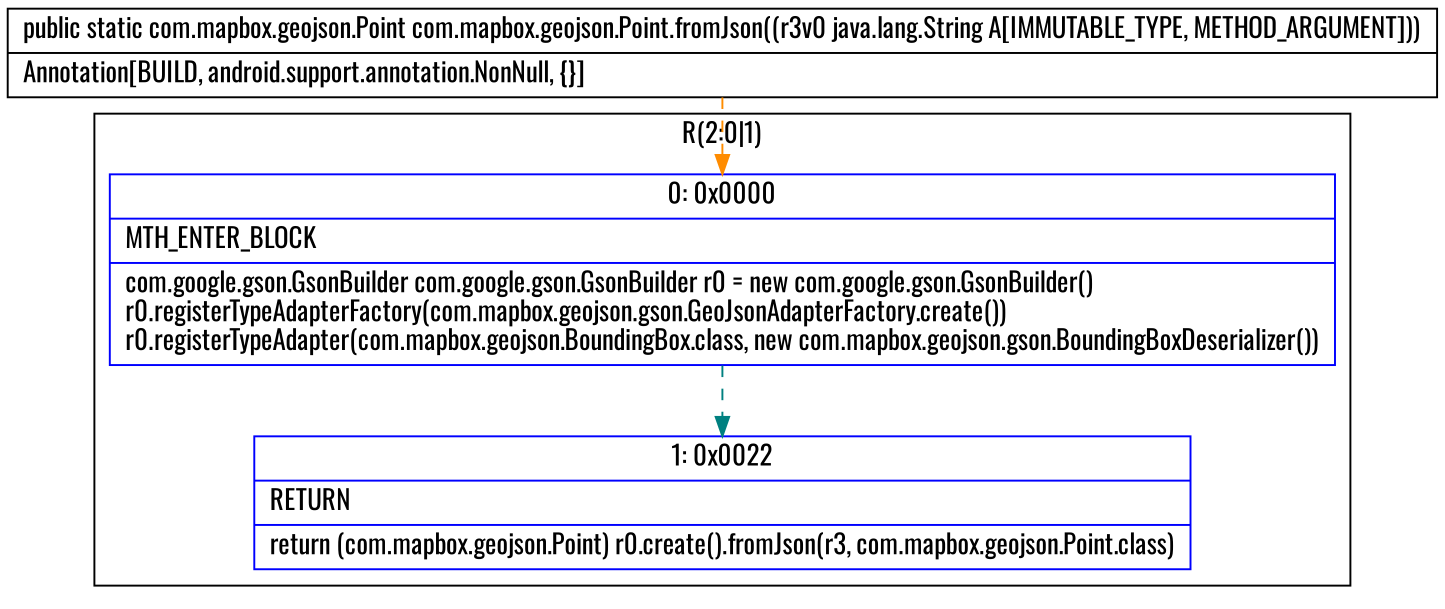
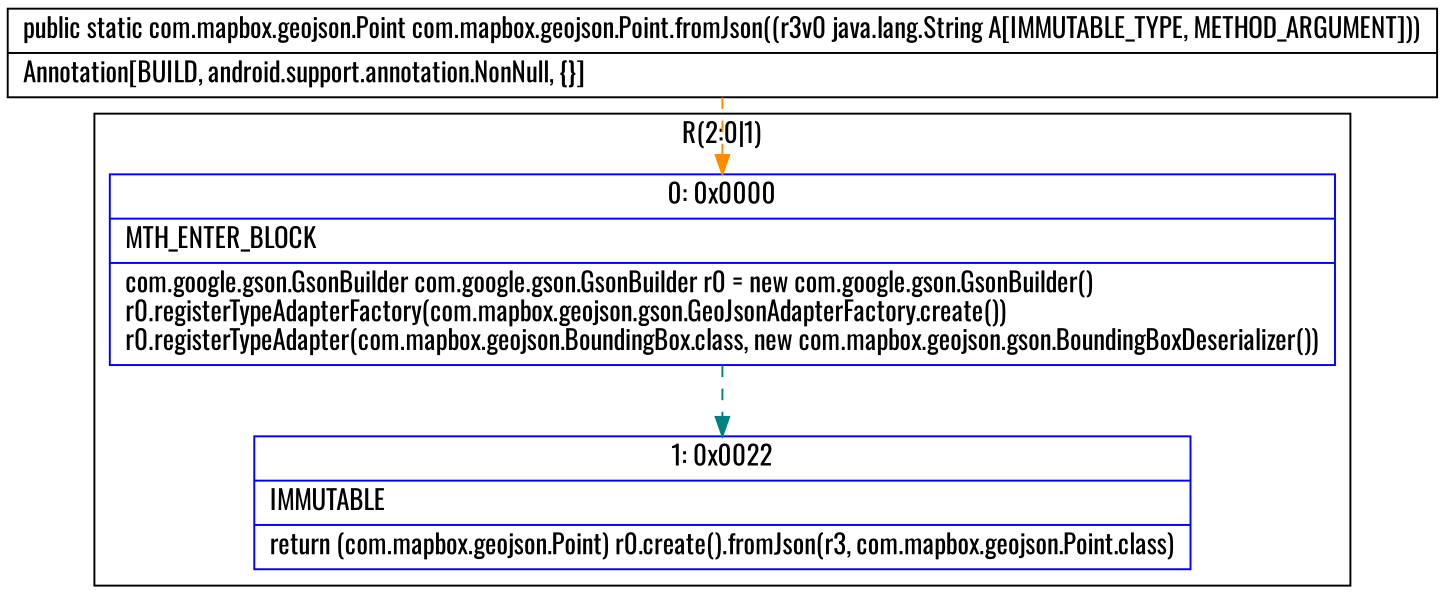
(311, 502) -> (328, 502)
